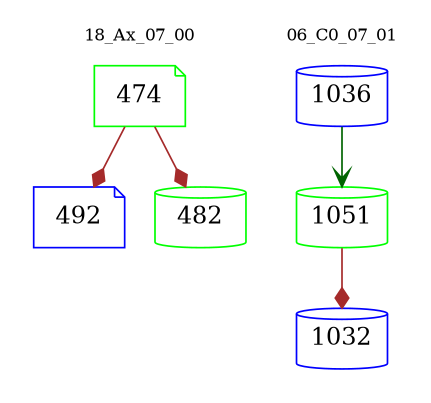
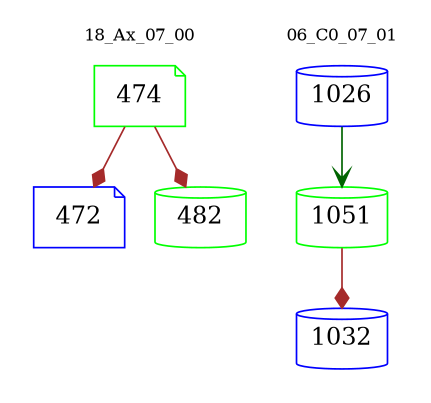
(342, 96) -> (342, 96)
(79, 217) -> (79, 217)
